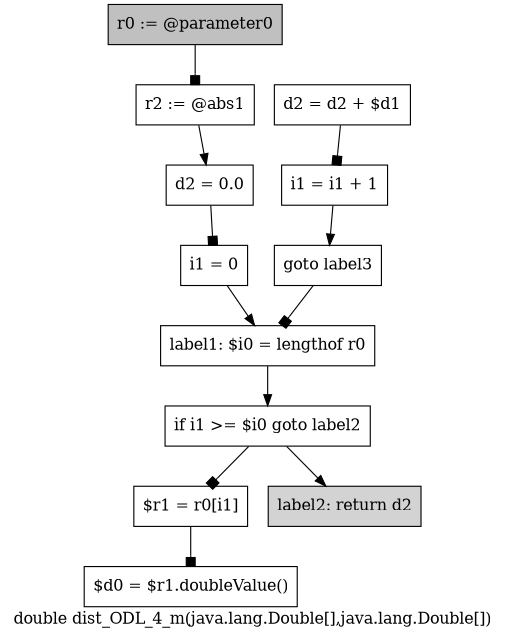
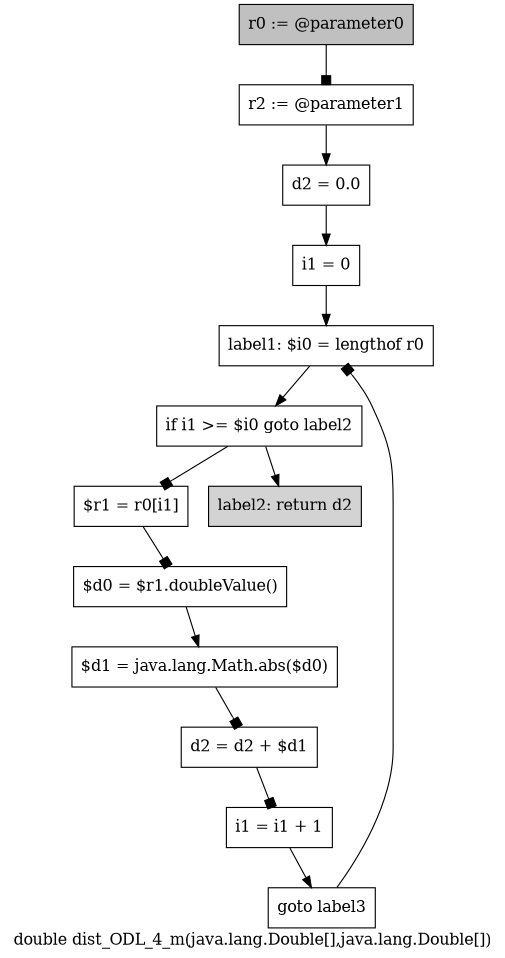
(195, 105) -> (326, 105)
(212, 220) -> (326, 220)
none -> (205, 667)
